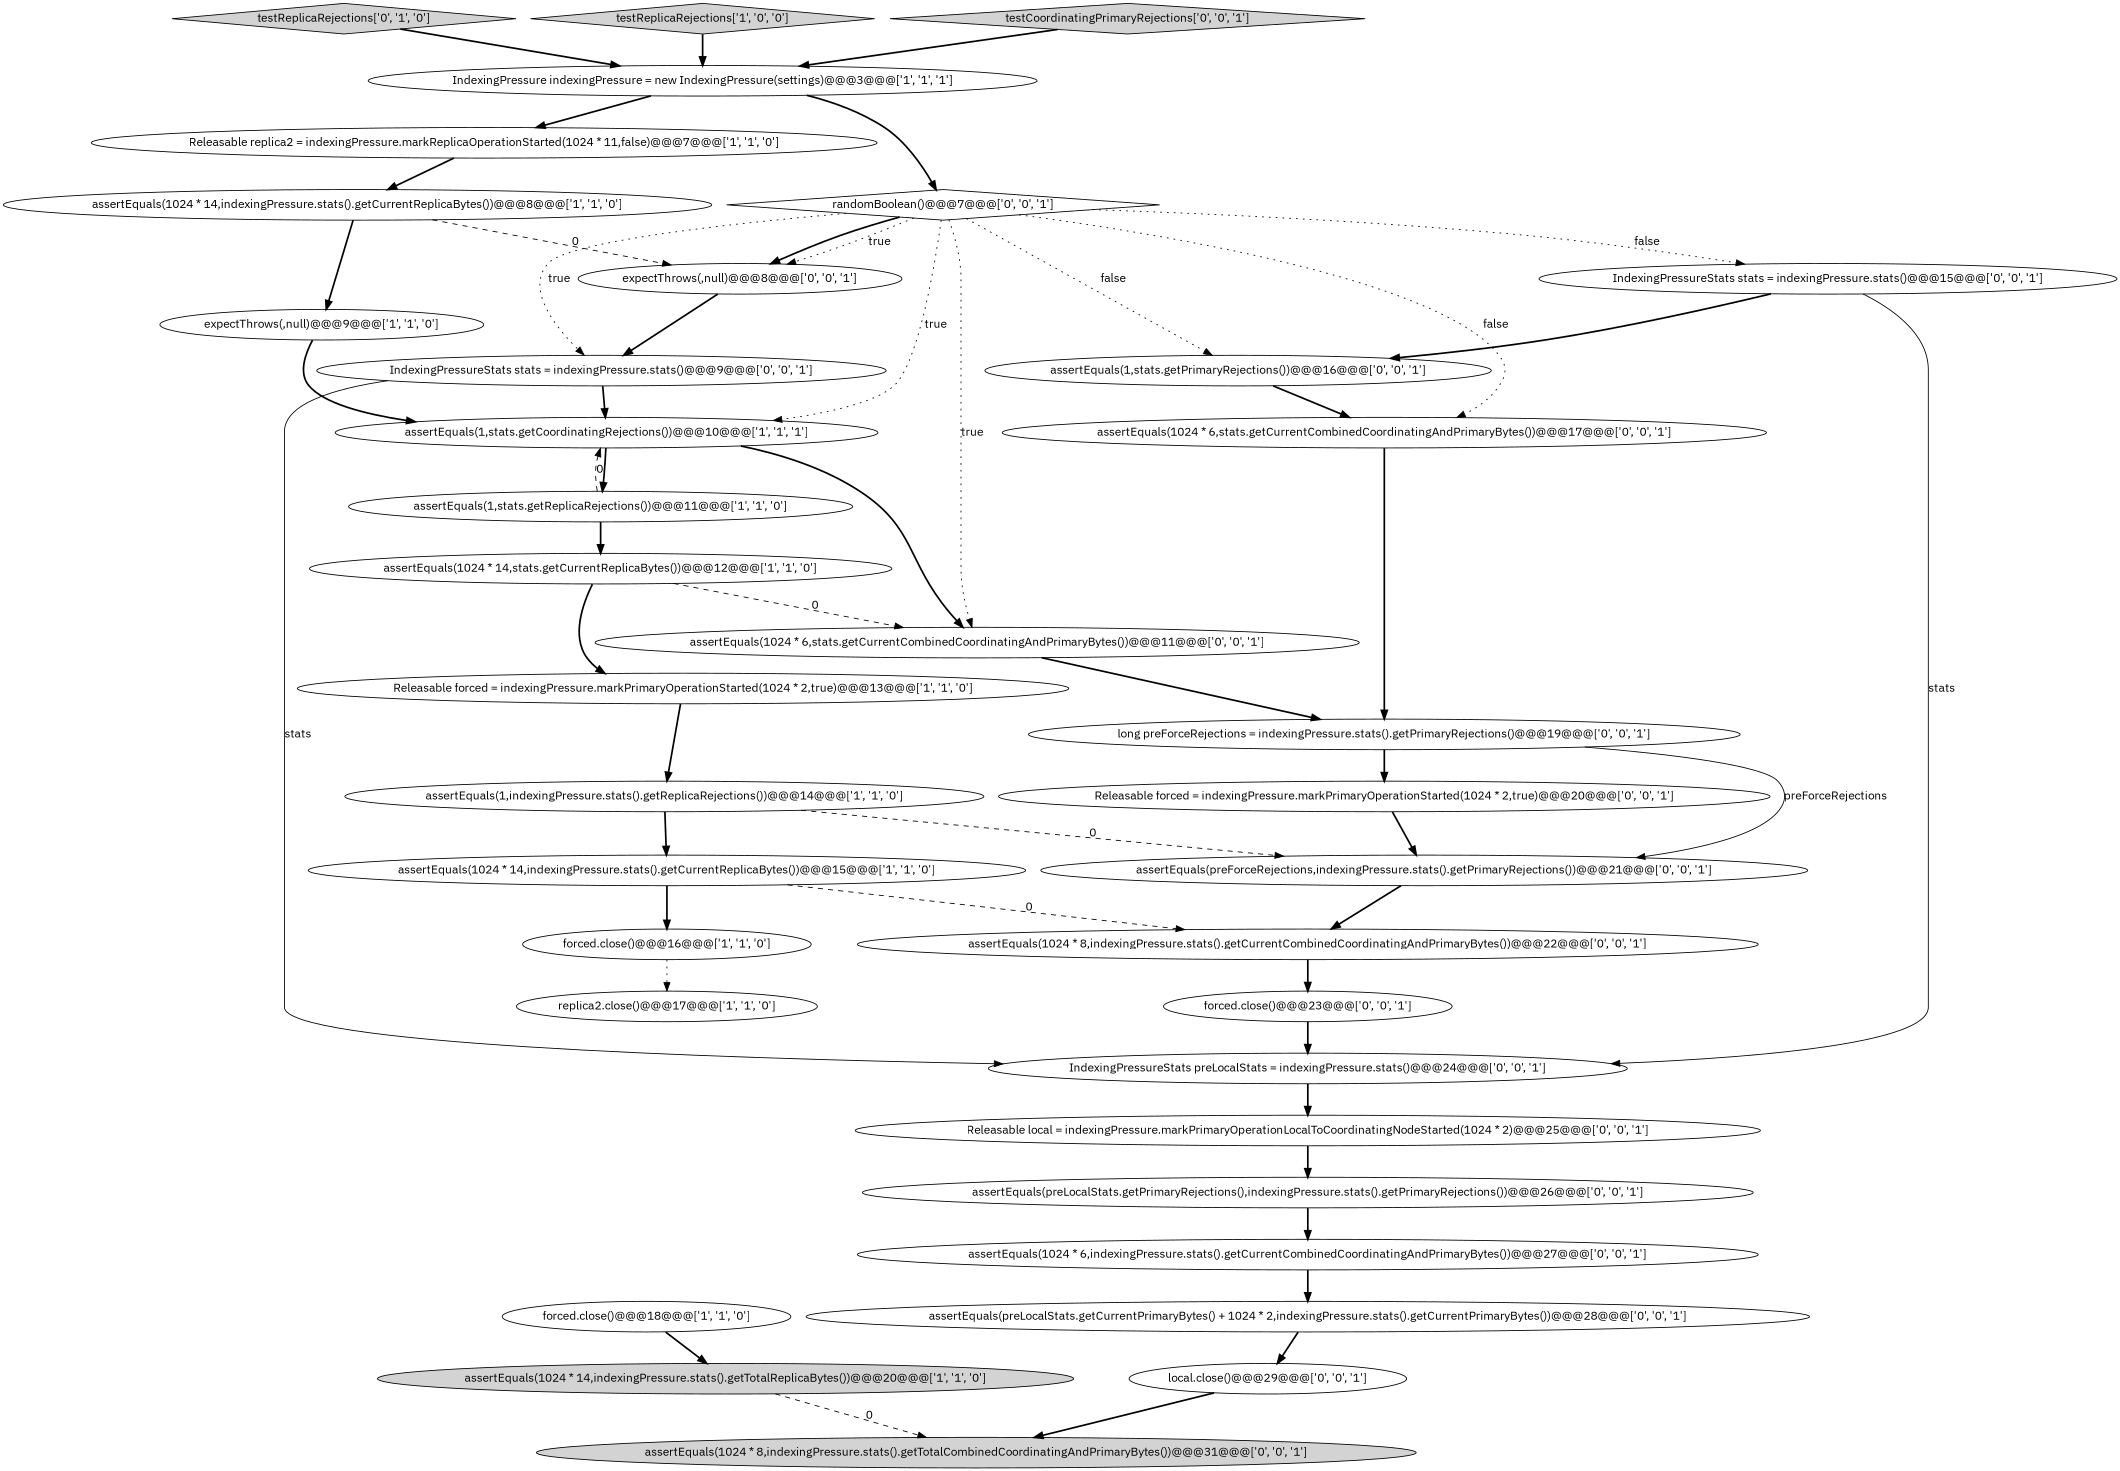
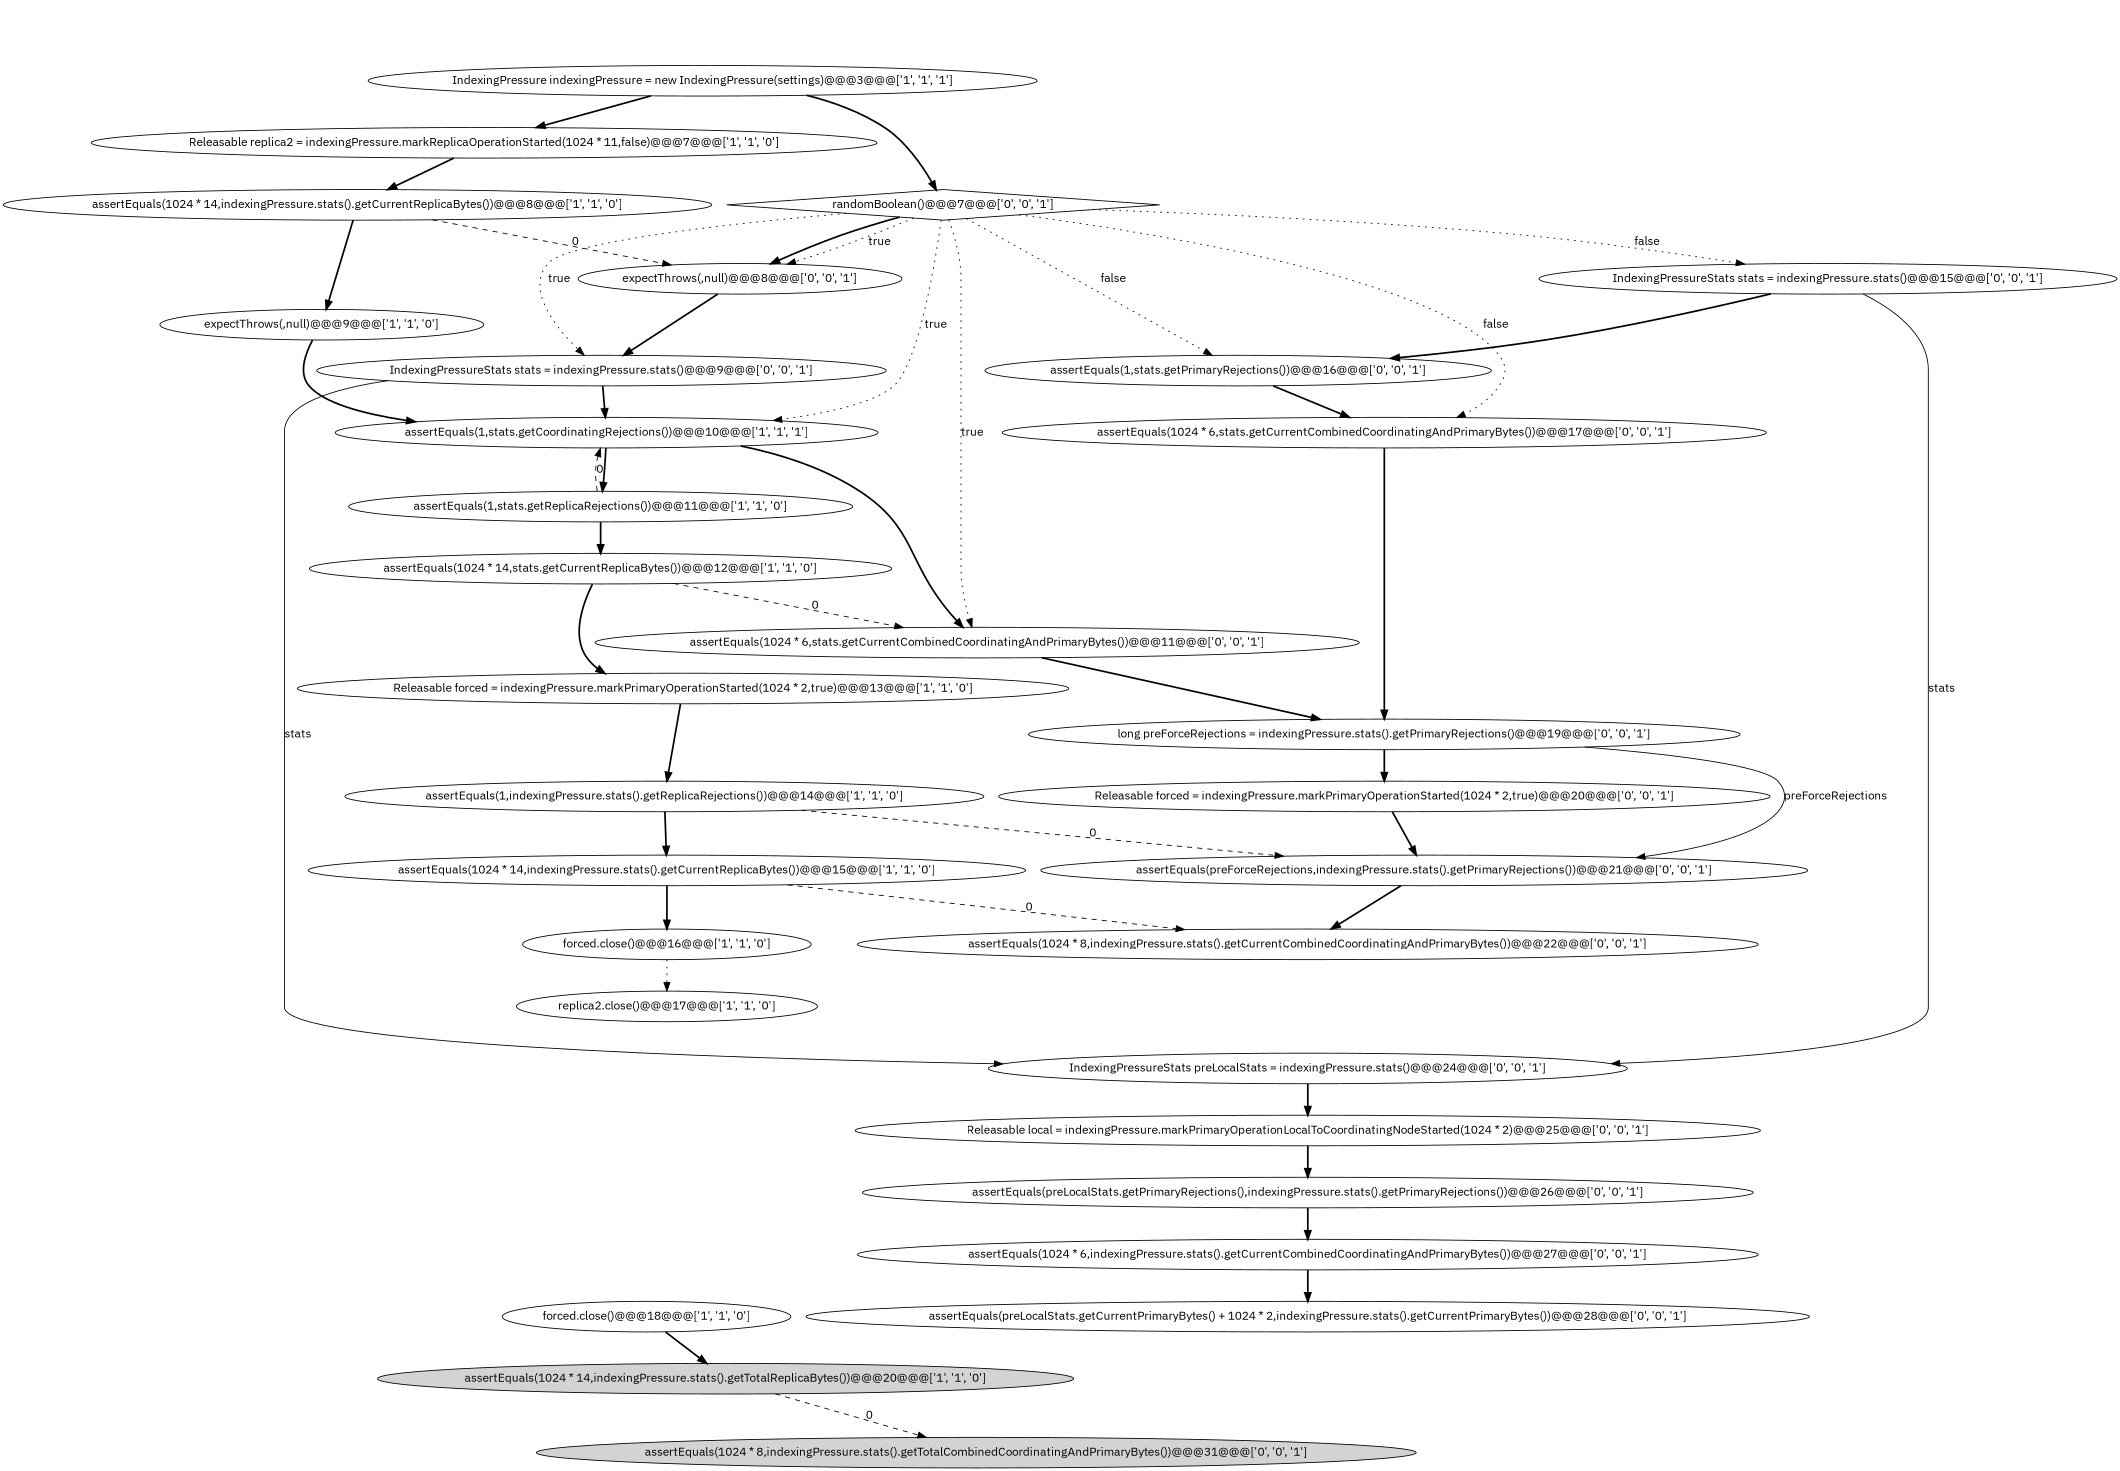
(344, 19) -> none
(703, 19) -> none
(1128, 19) -> none
(1308, 1006) -> none
(1268, 1379) -> none
